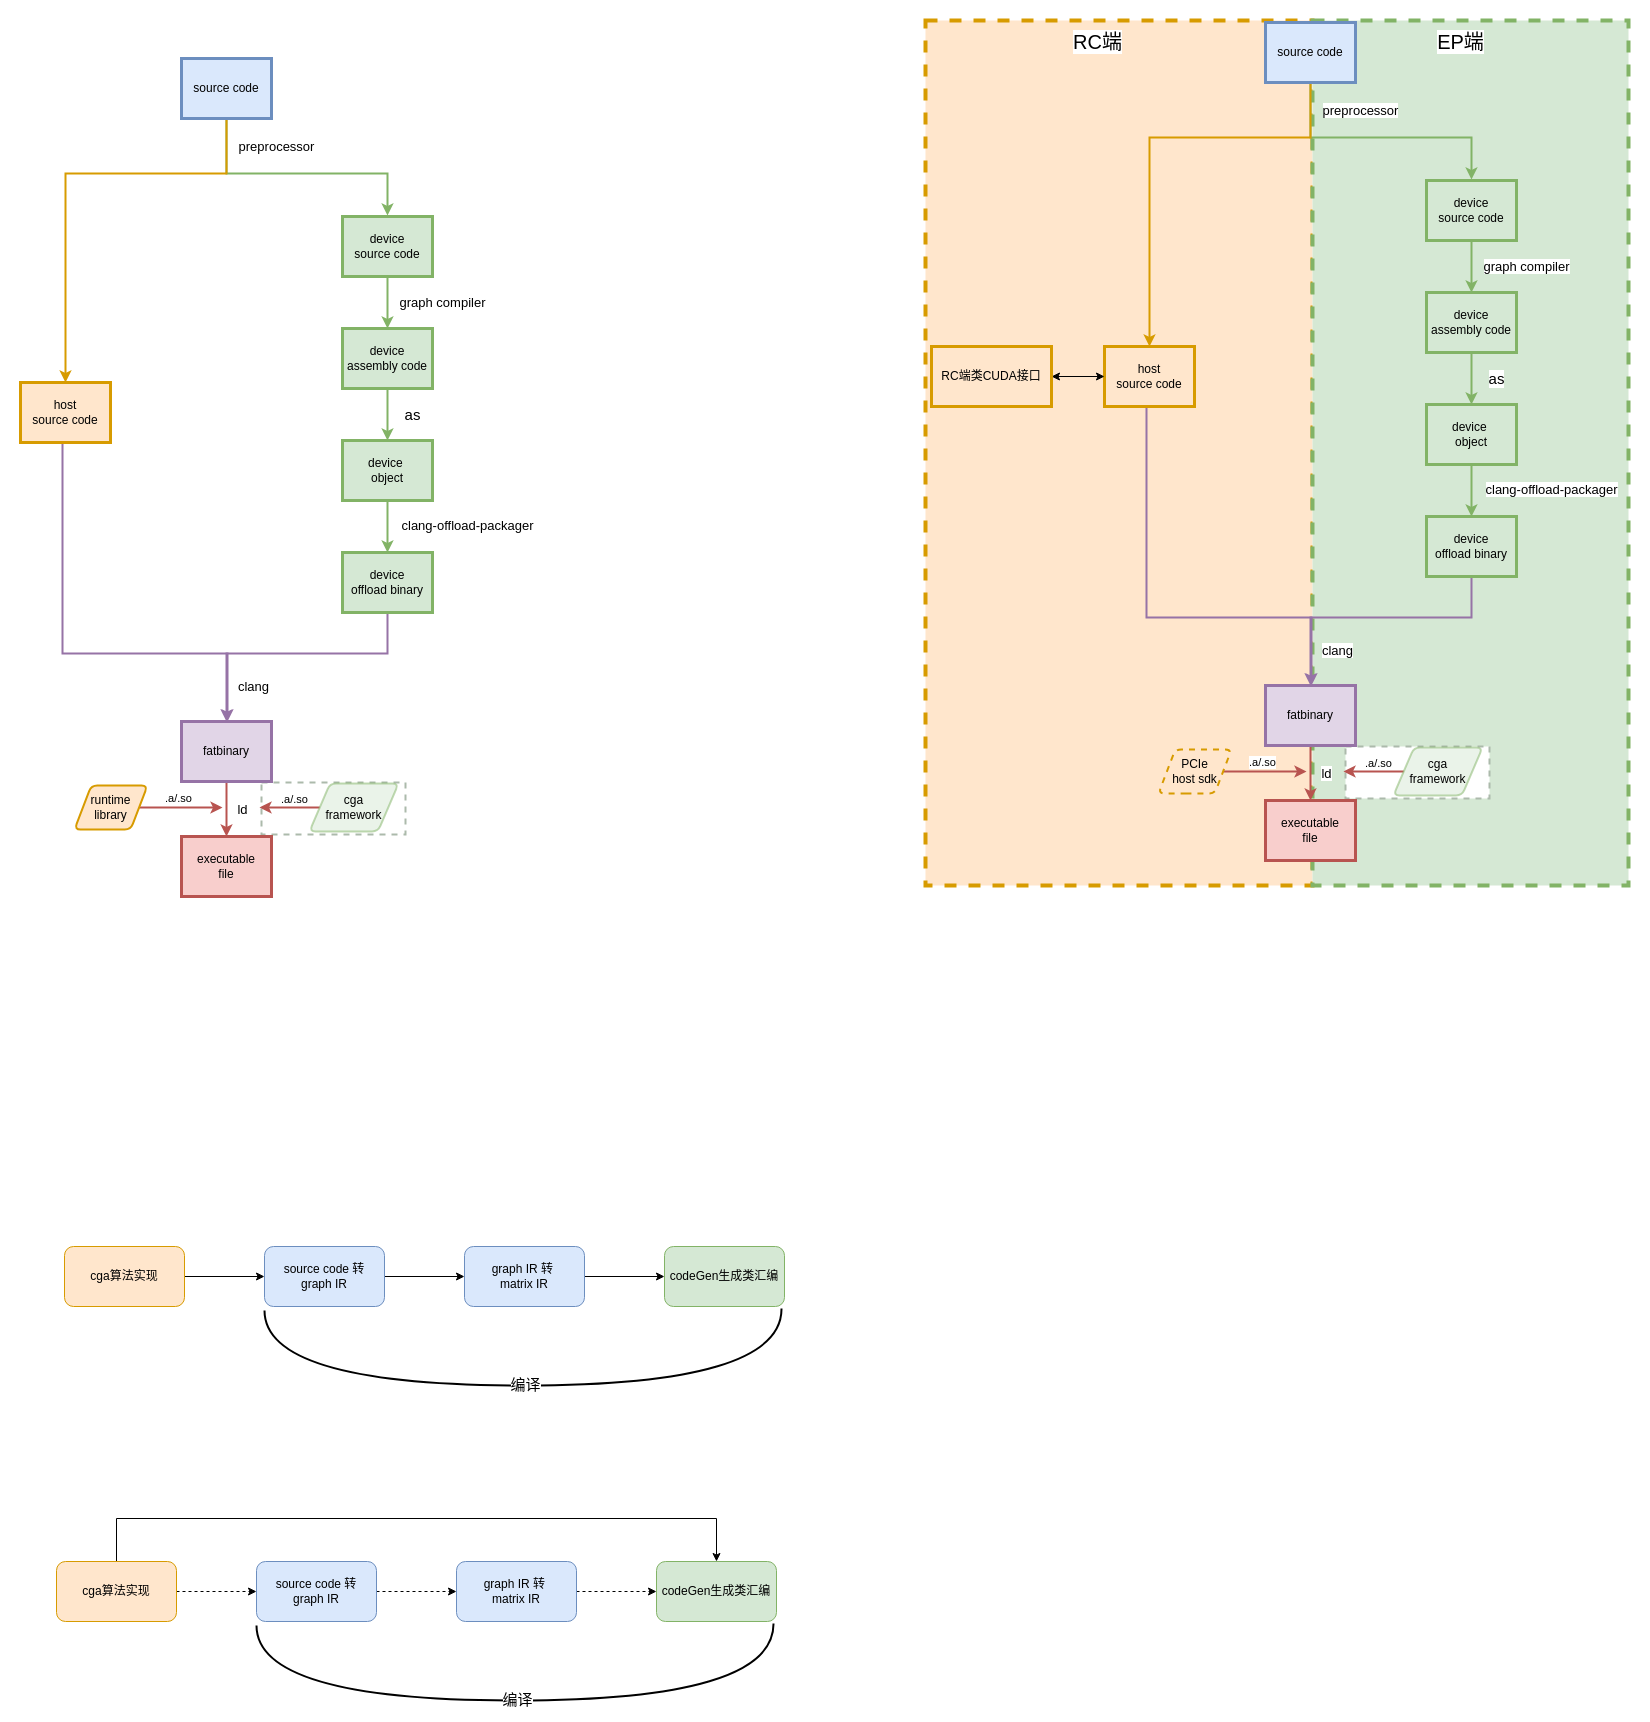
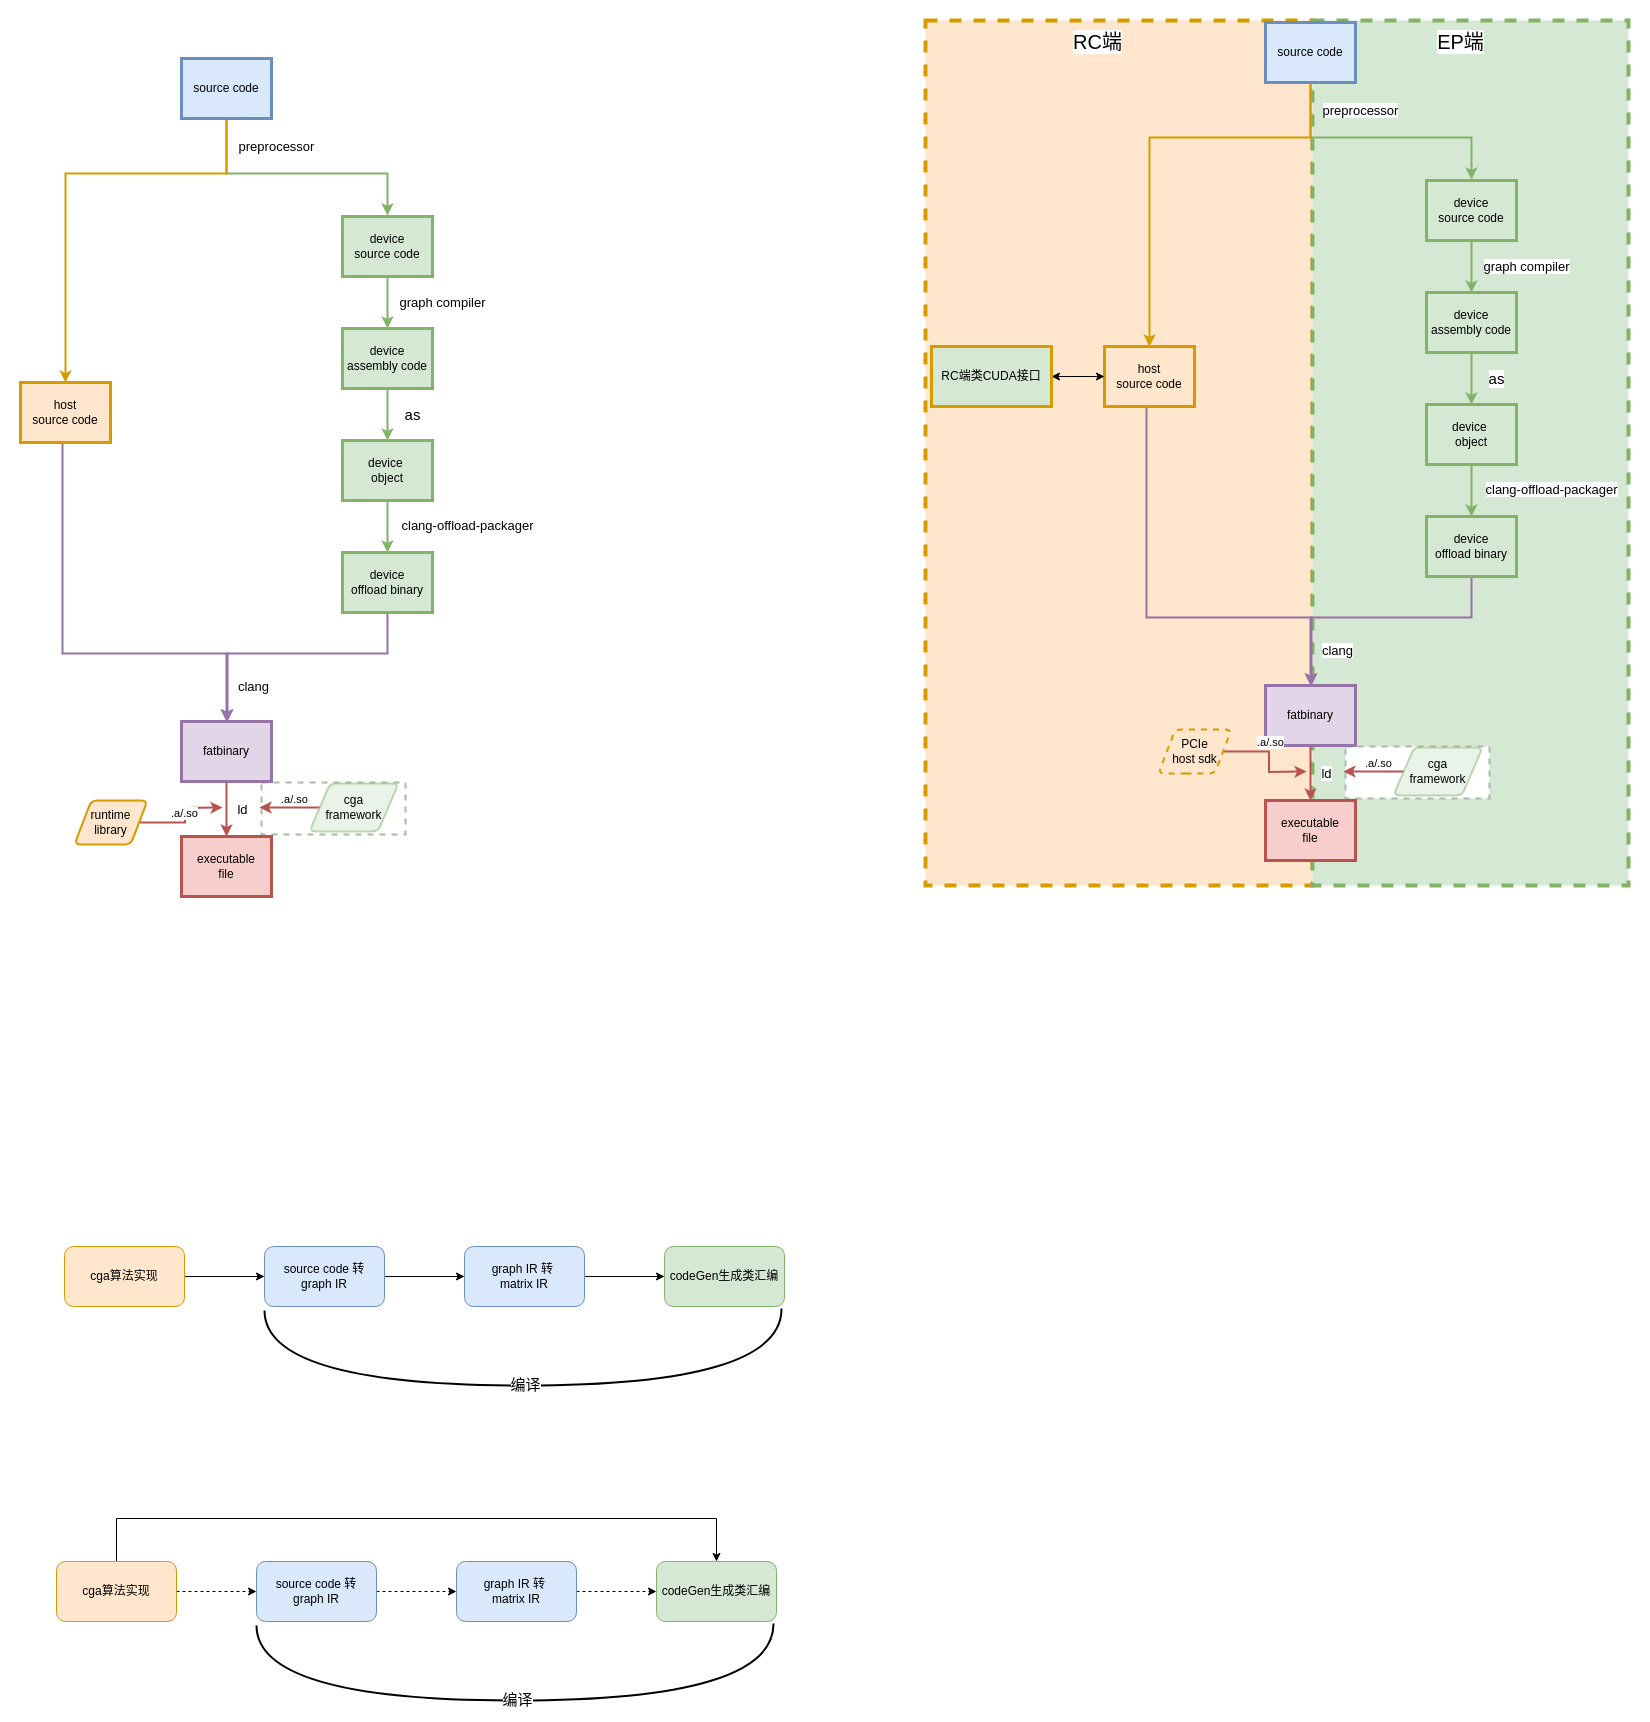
(992, 377) -> (992, 377)
(1195, 772) -> (1195, 752)
(111, 808) -> (111, 823)
